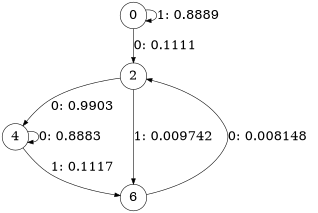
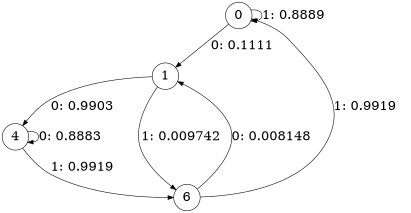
(133, 76) -> (165, 76)
none -> (329, 137)
(88, 167) -> (88, 167)
